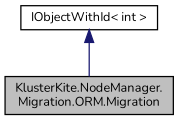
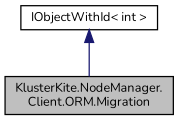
(89, 96) -> (89, 96)
